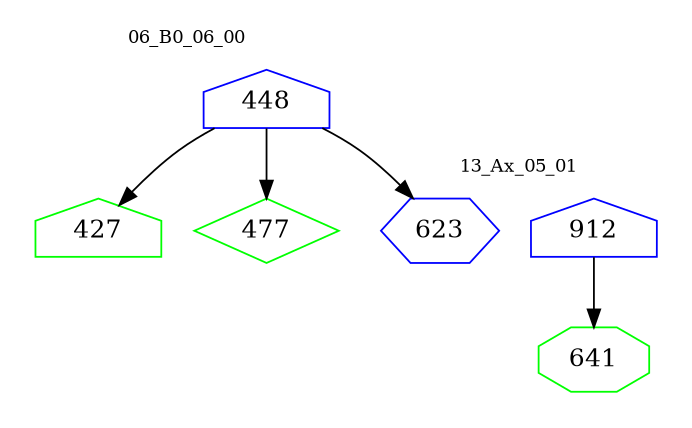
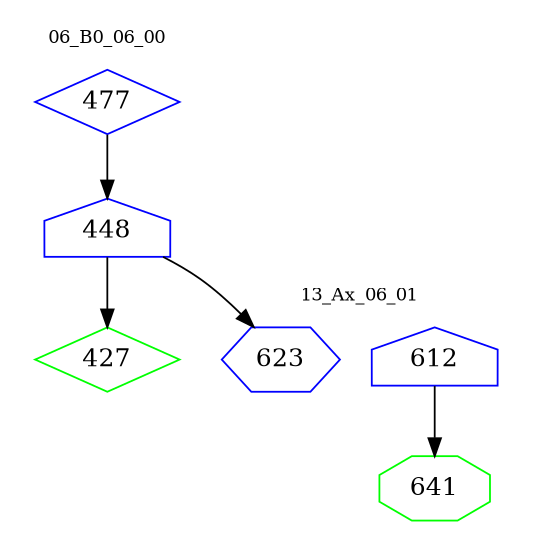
(267, 154) -> (107, 158)
(519, 167) -> (360, 296)
(98, 231) -> (107, 360)
(267, 231) -> (107, 102)
(594, 231) -> (435, 360)
